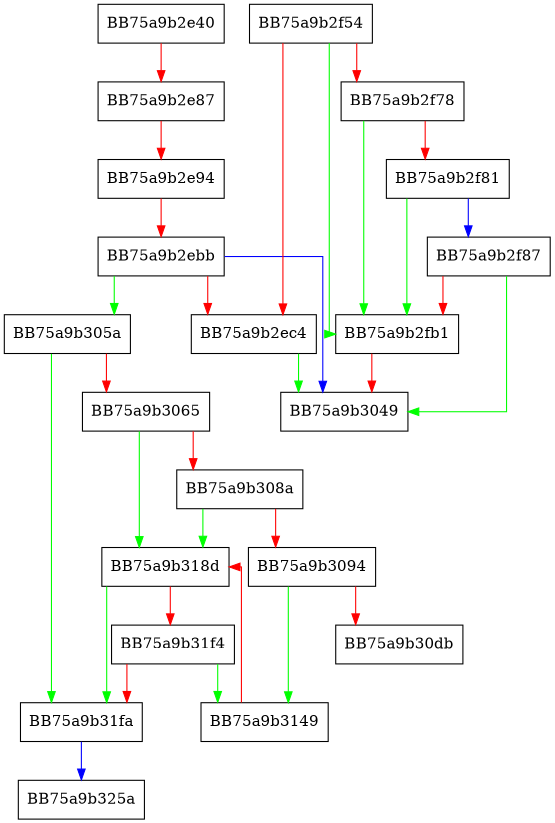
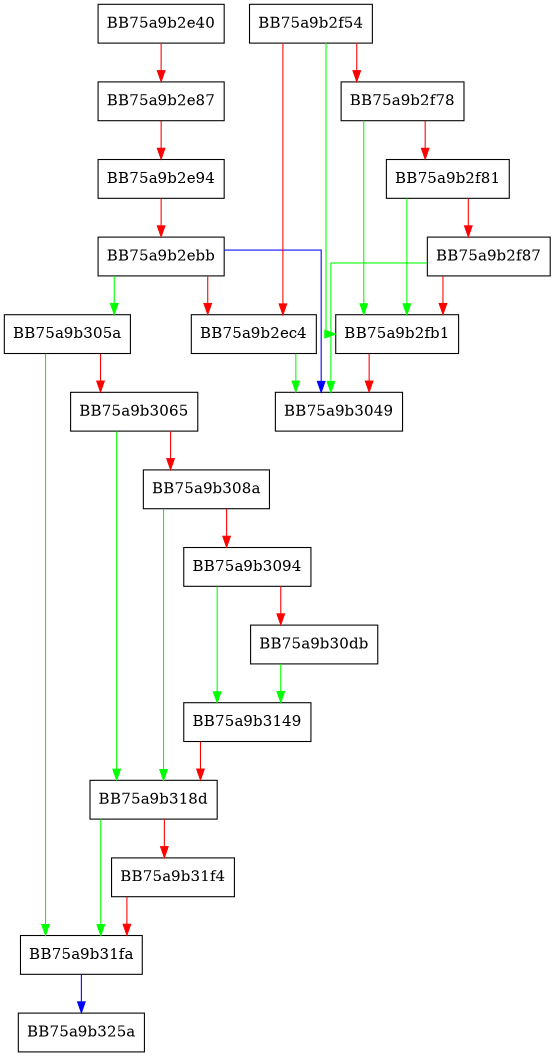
(468, 212) -> (468, 212)
(218, 678) -> (281, 678)
